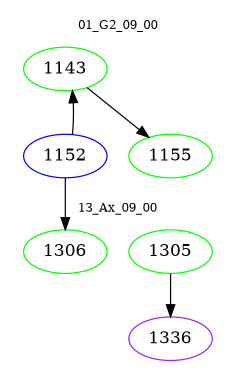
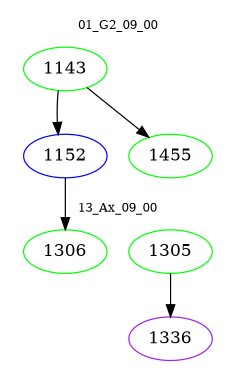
(73, 119) -> (57, 106)
(171, 156) -> (171, 156)
